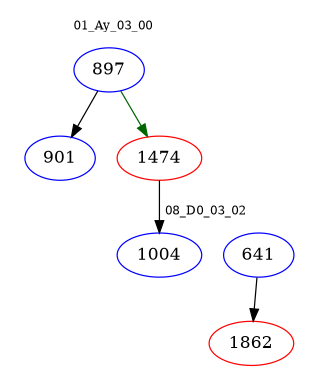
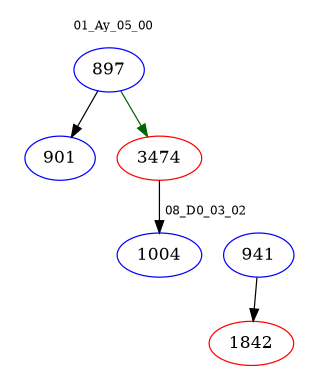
(113, 26) -> (113, 26)
(159, 158) -> (159, 158)
(259, 255) -> (259, 255)
(251, 343) -> (251, 343)
